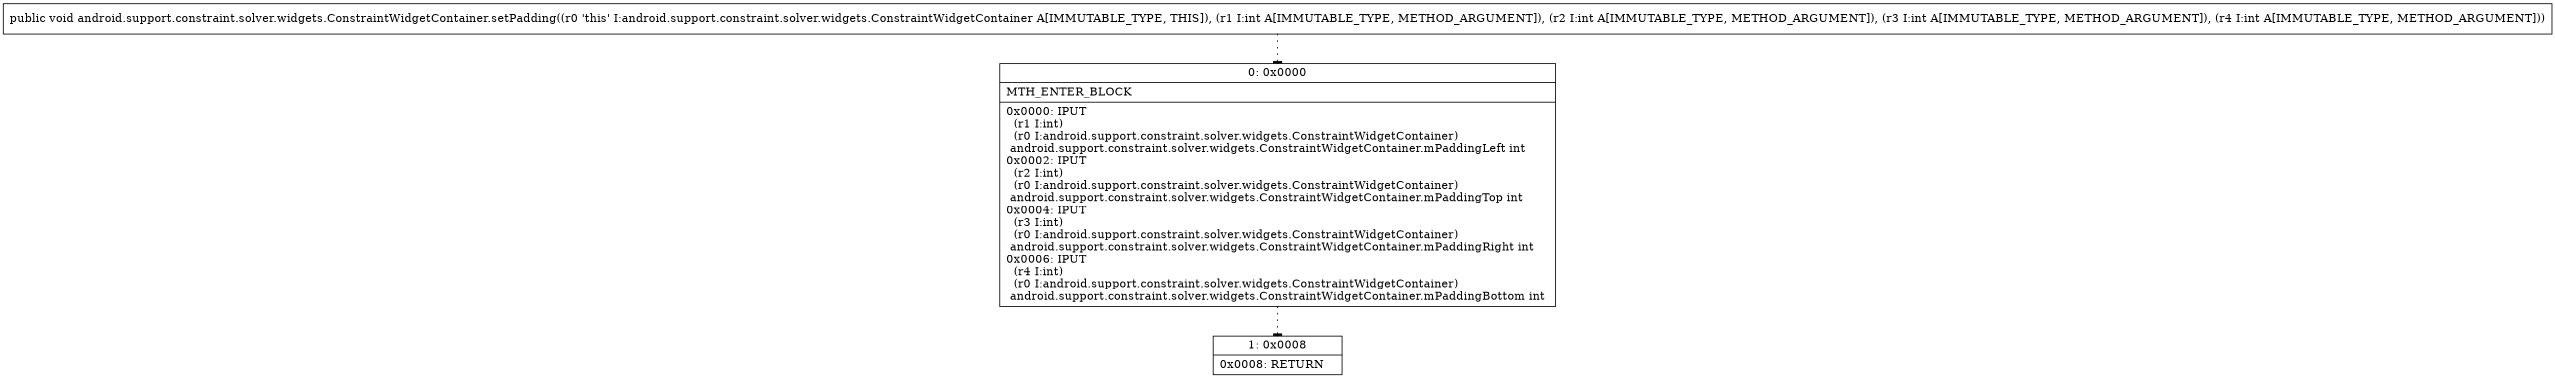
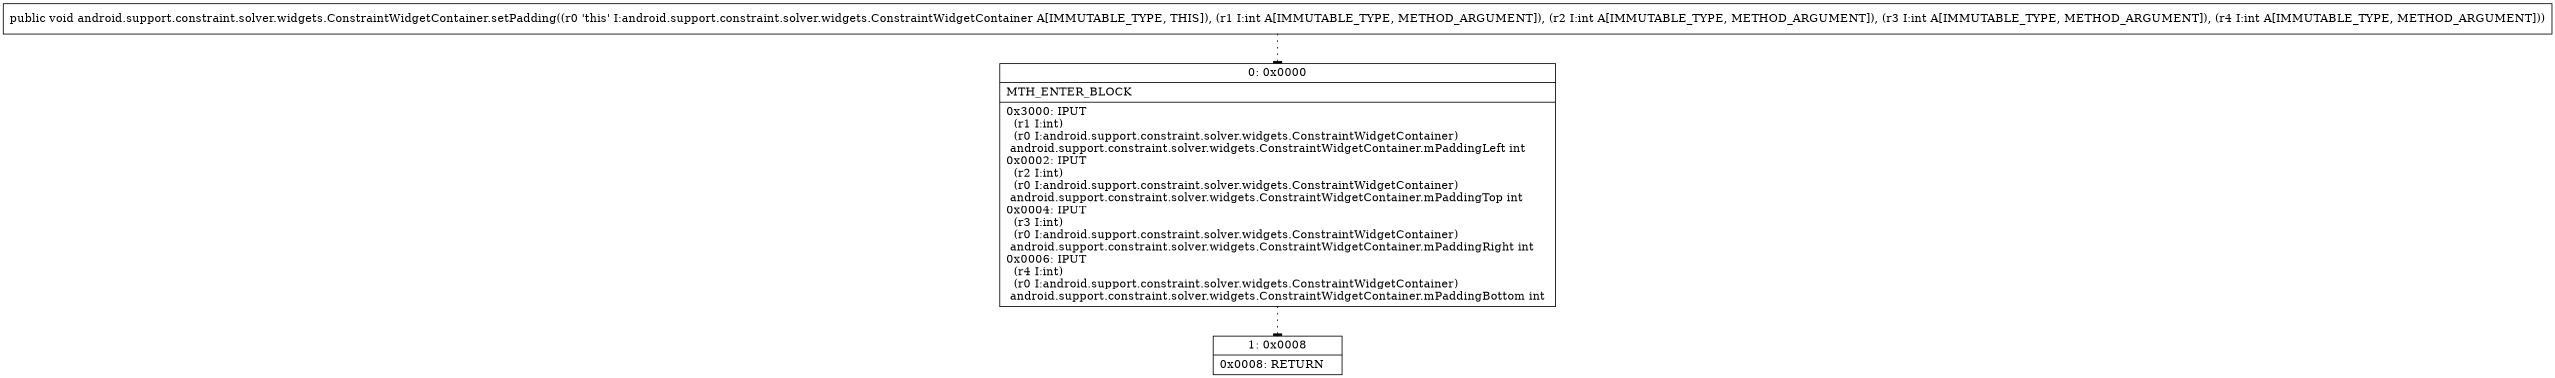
(1050, 112) -> (1050, 112)
